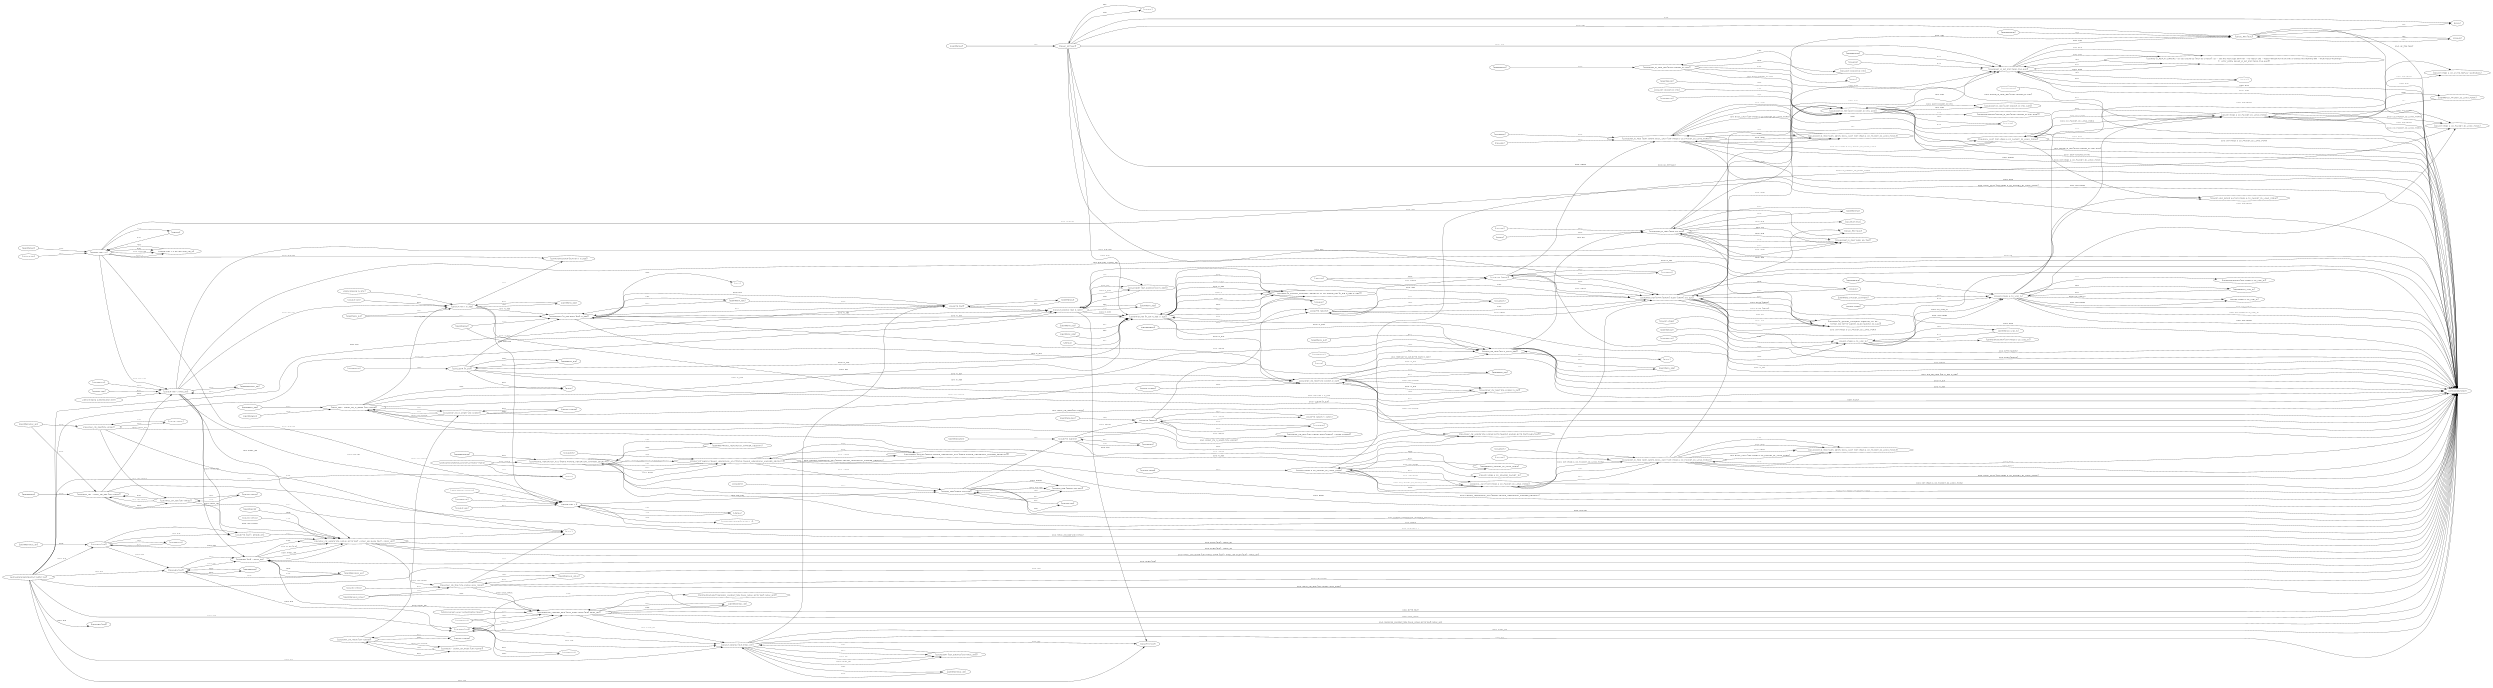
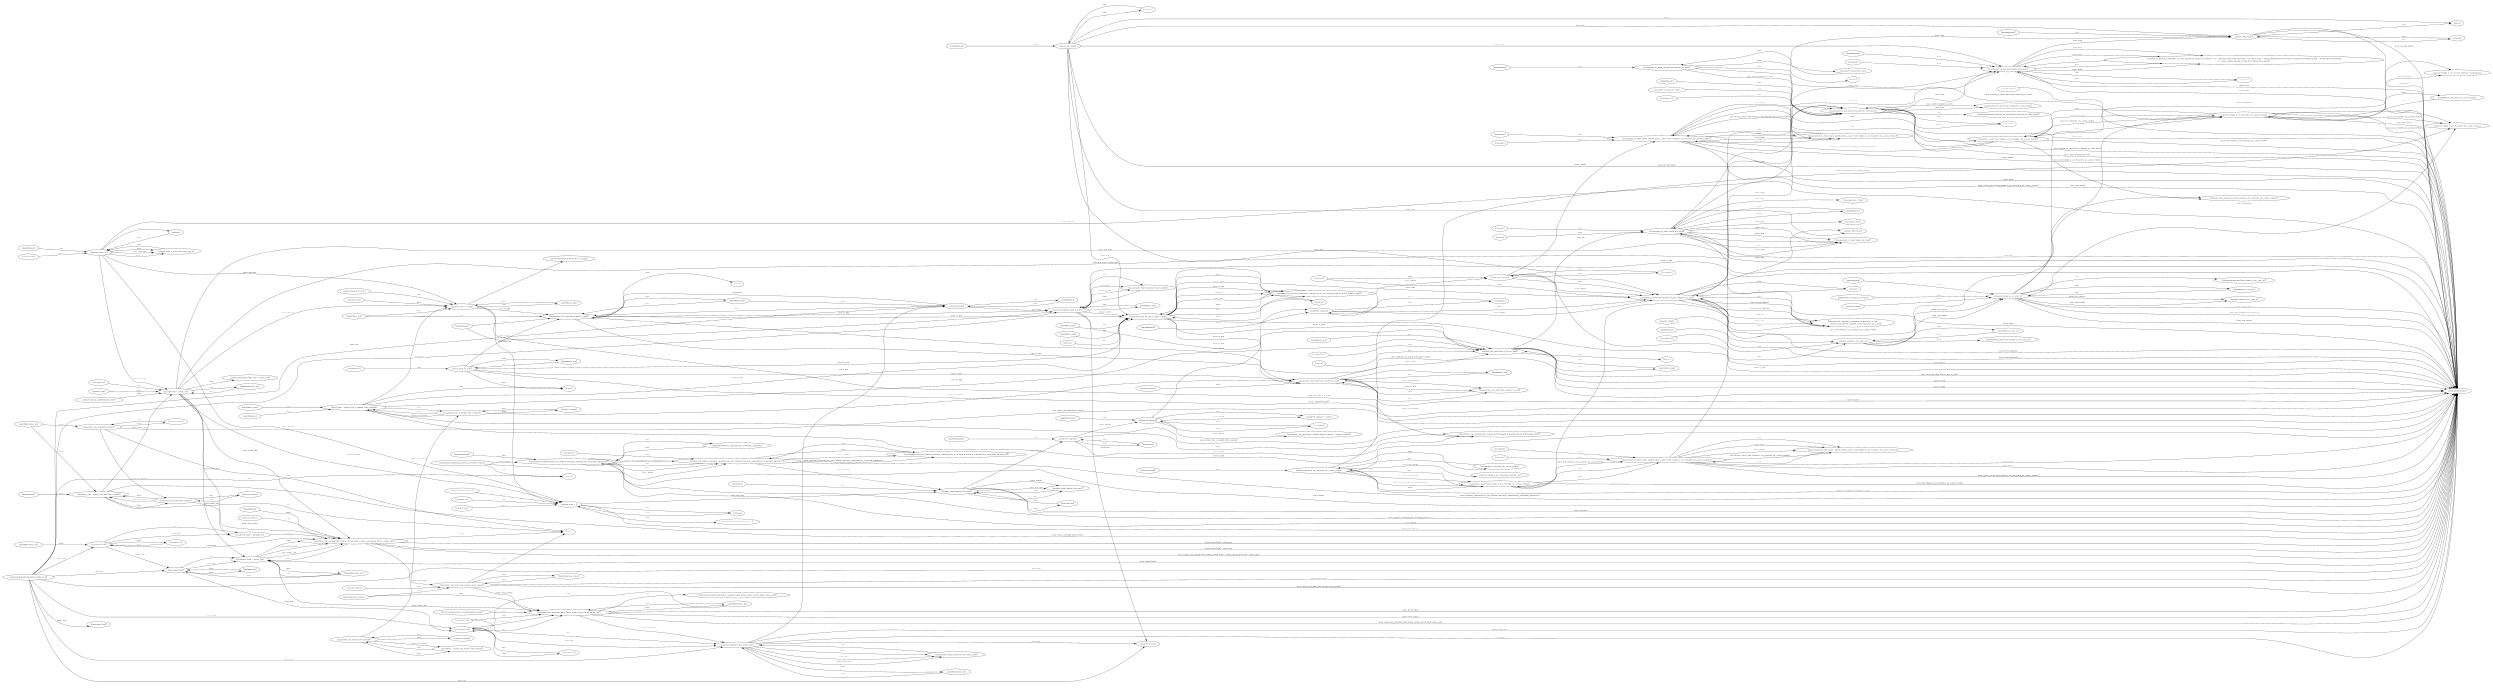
none -> (1853, 200)
(325, 257) -> (280, 275)
none -> (1272, 333)
none -> (250, 378)
